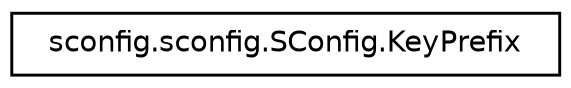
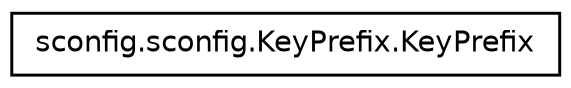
(286, 44) -> (286, 44)
